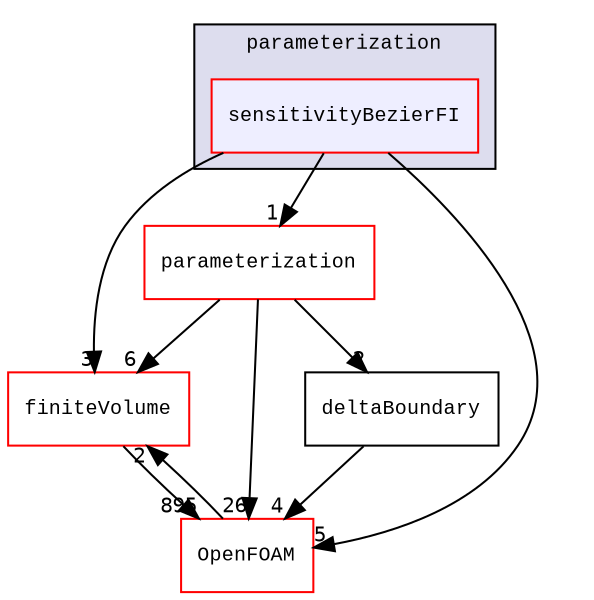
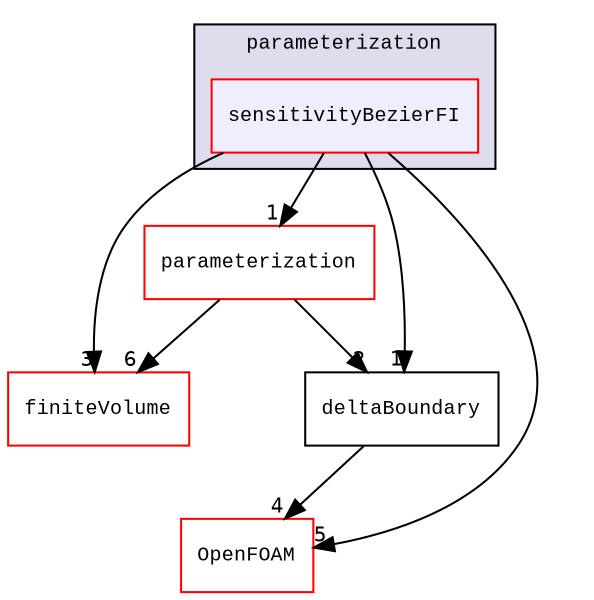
none -> (398, 249)
(254, 399) -> none
(153, 476) -> none
(193, 489) -> none
